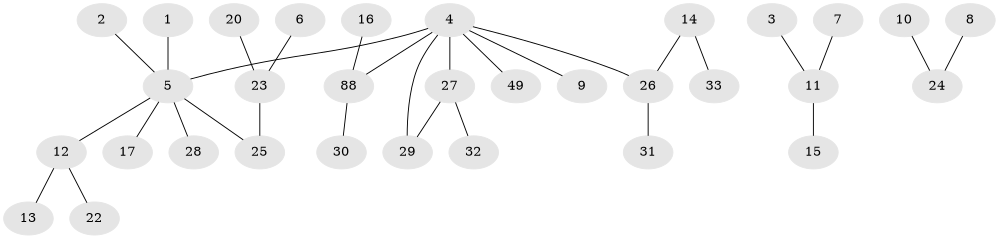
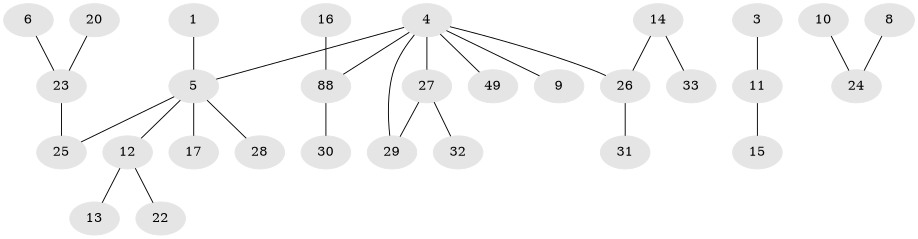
(102, 20) -> none
(838, 20) -> none
